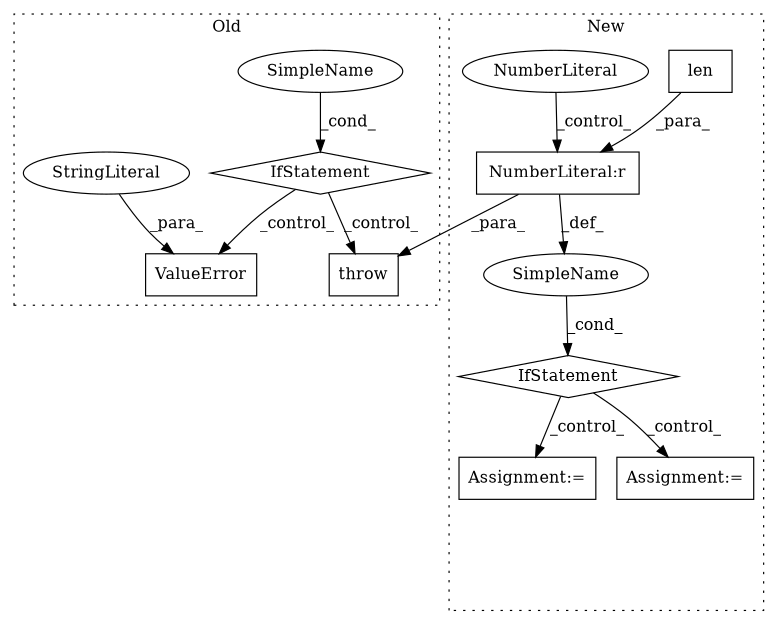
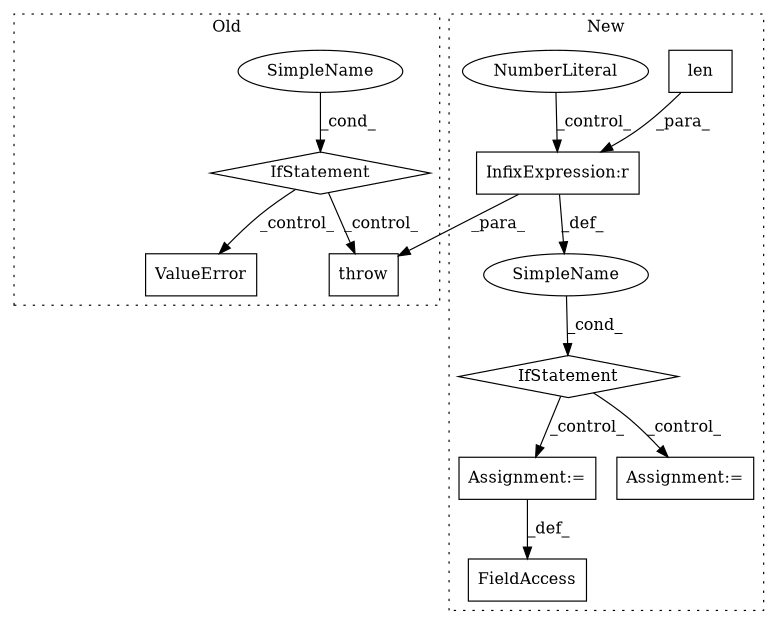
(106, 173) -> none
(558, 173) -> (558, 173)
none -> (527, 580)
